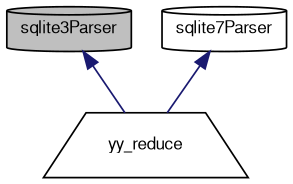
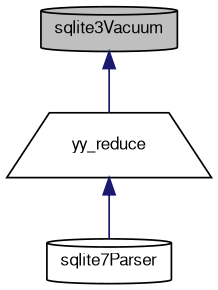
(69, 29) -> (109, 29)
(184, 89) -> (109, 217)
